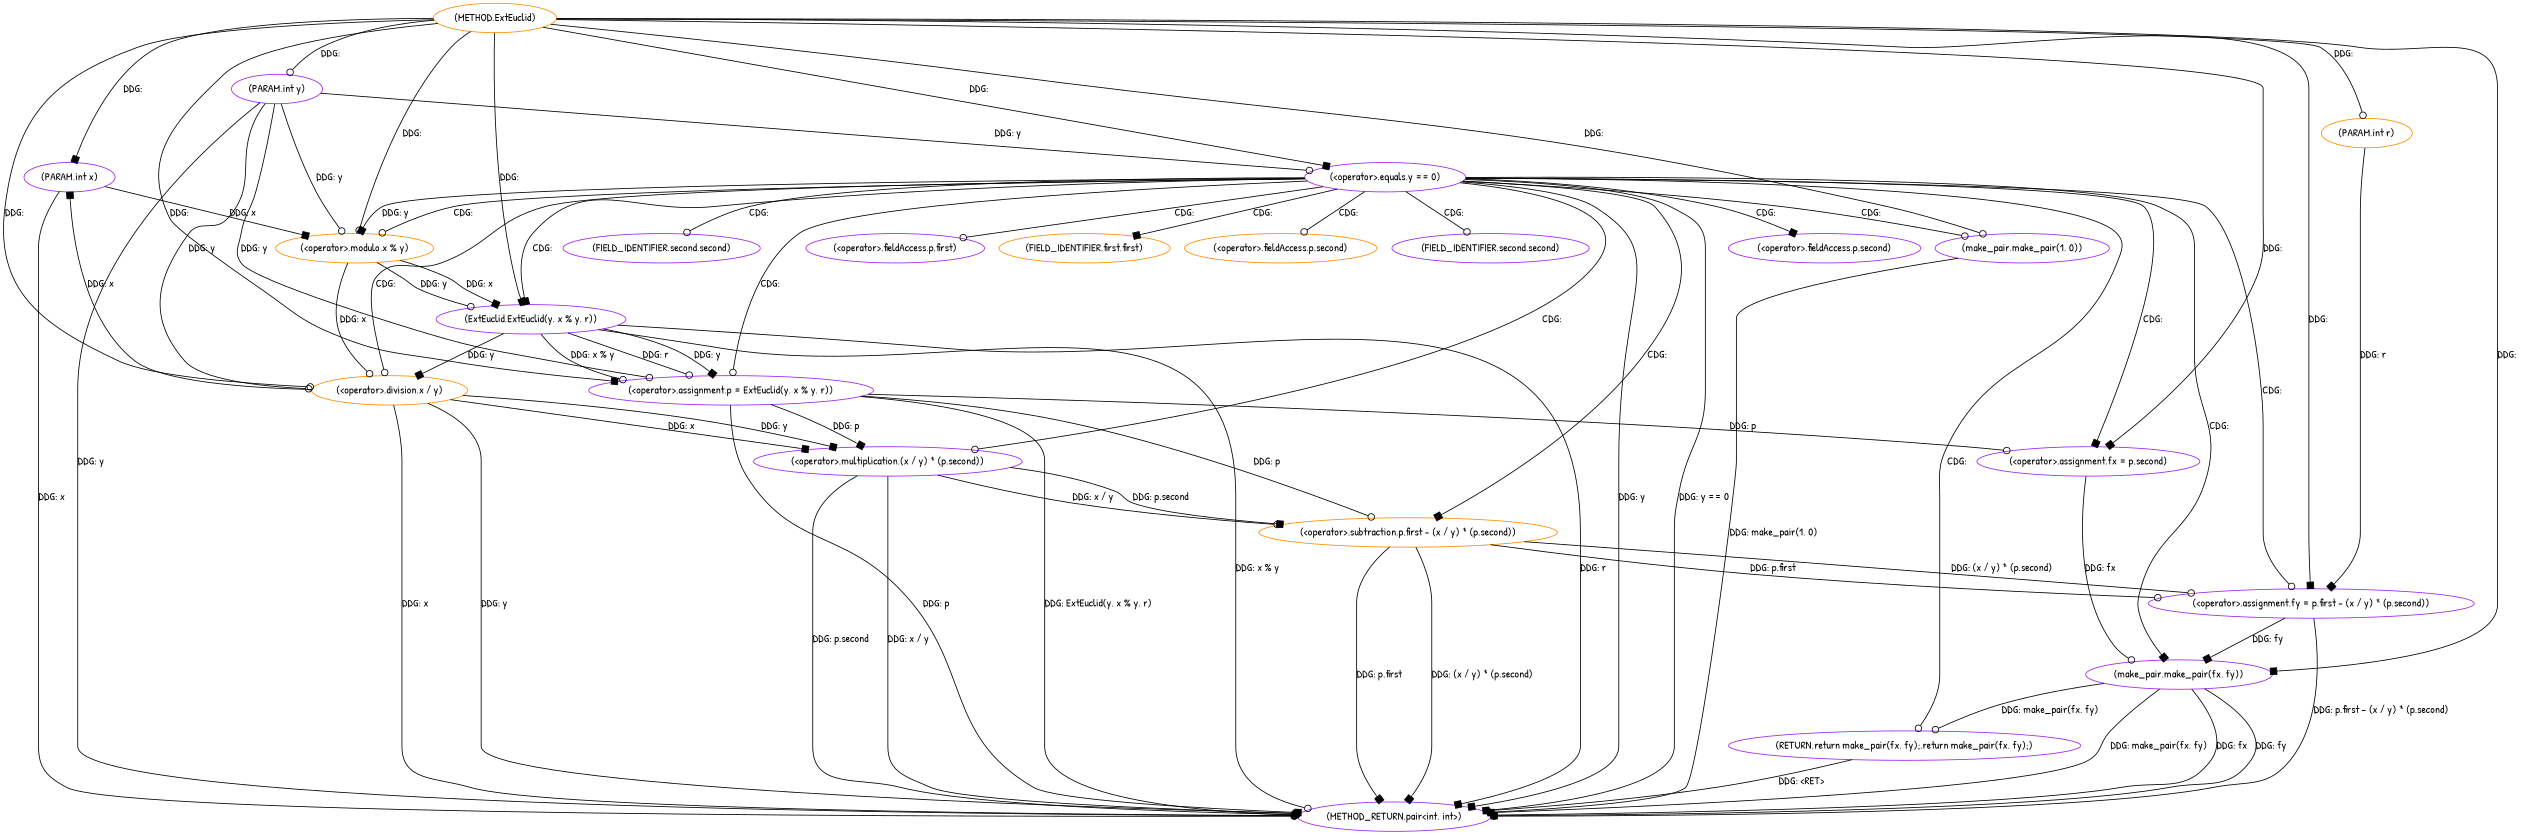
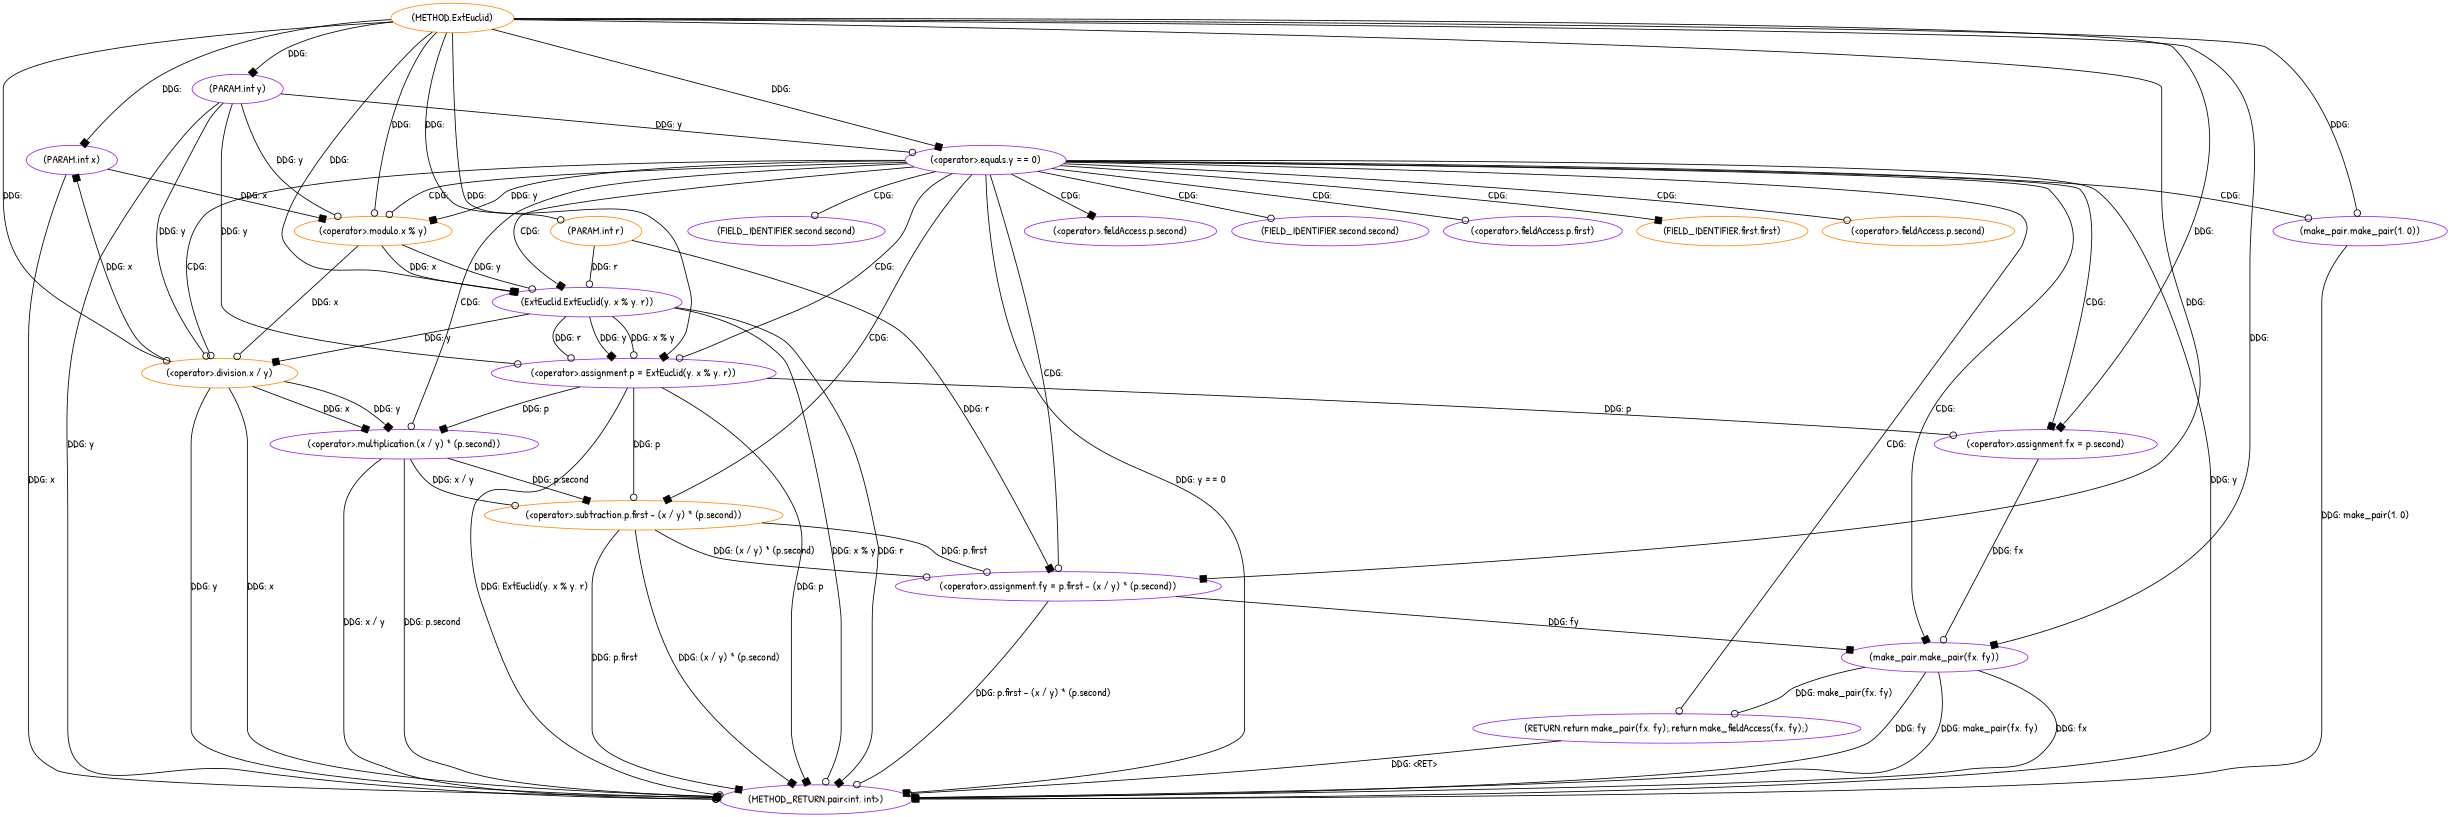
(330, 44) -> (321, 36)
none -> (592, 263)
(1905, 746) -> (1667, 728)
